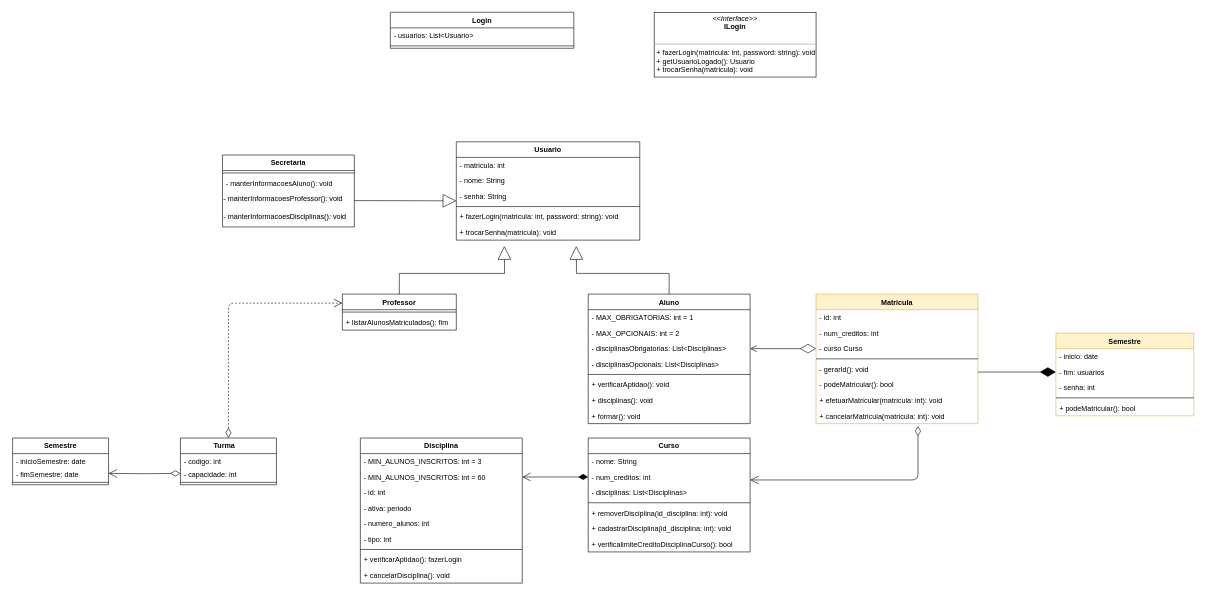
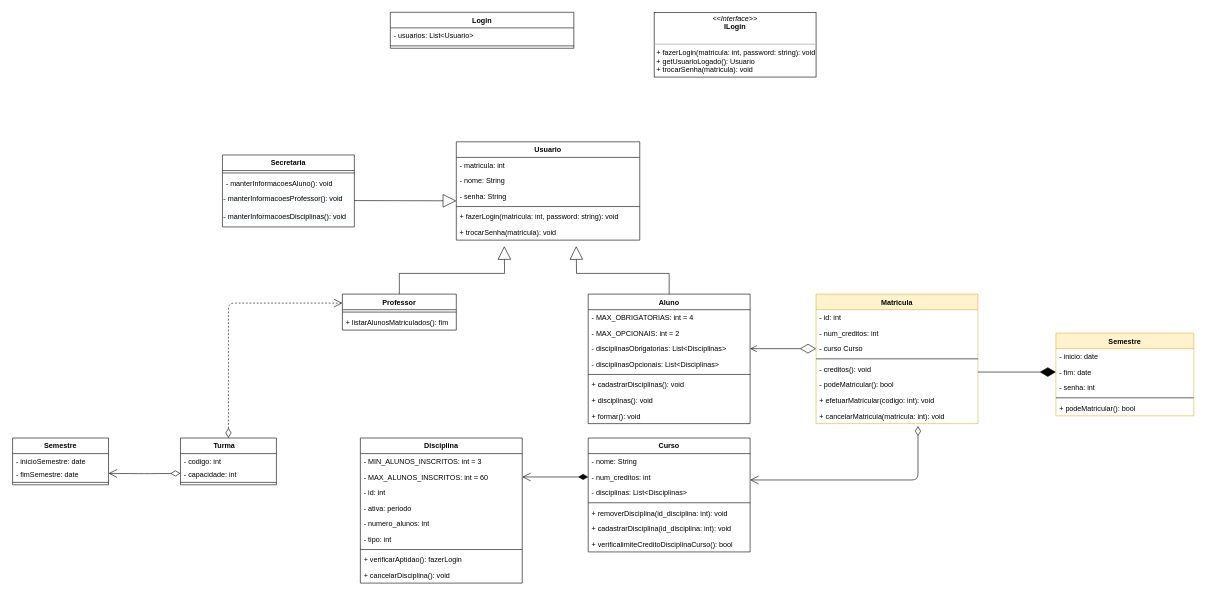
(640, 318) -> (640, 318)
(850, 370) -> (851, 370)
(1085, 373) -> (1078, 373)
(637, 385) -> (645, 385)
(892, 401) -> (887, 401)
(422, 478) -> (422, 478)
